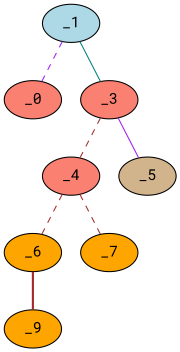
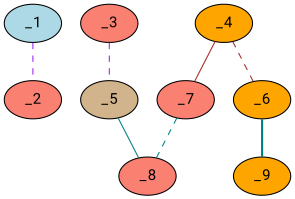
(90, 62) -> none
(33, 100) -> (33, 100)
(90, 138) -> none
(128, 138) -> (109, 62)
(71, 176) -> (224, 23)
none -> (147, 176)
(90, 214) -> (205, 62)
(109, 253) -> (186, 100)
(33, 291) -> (262, 138)
